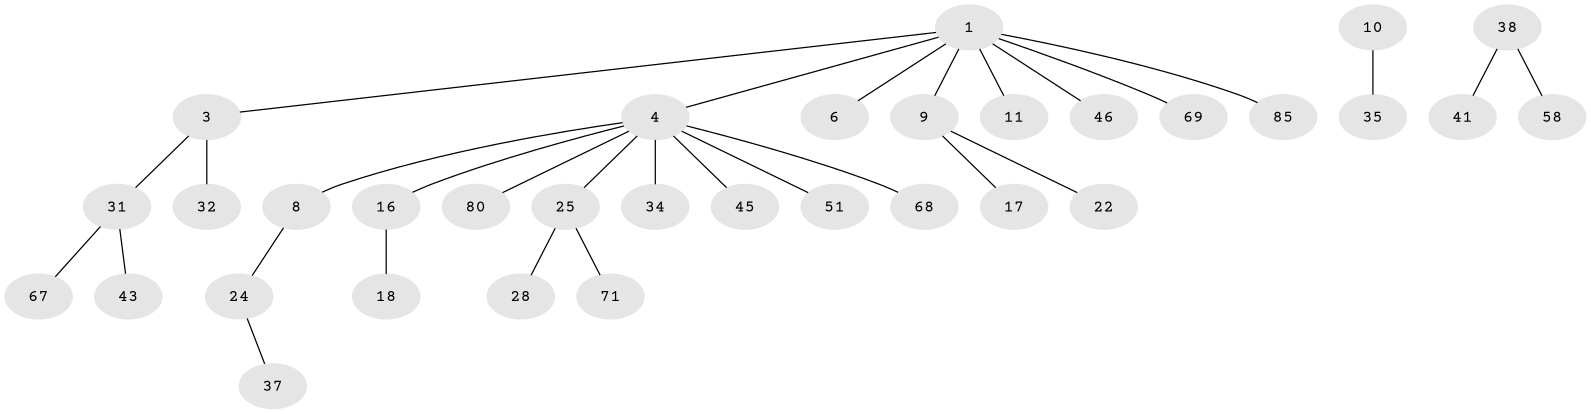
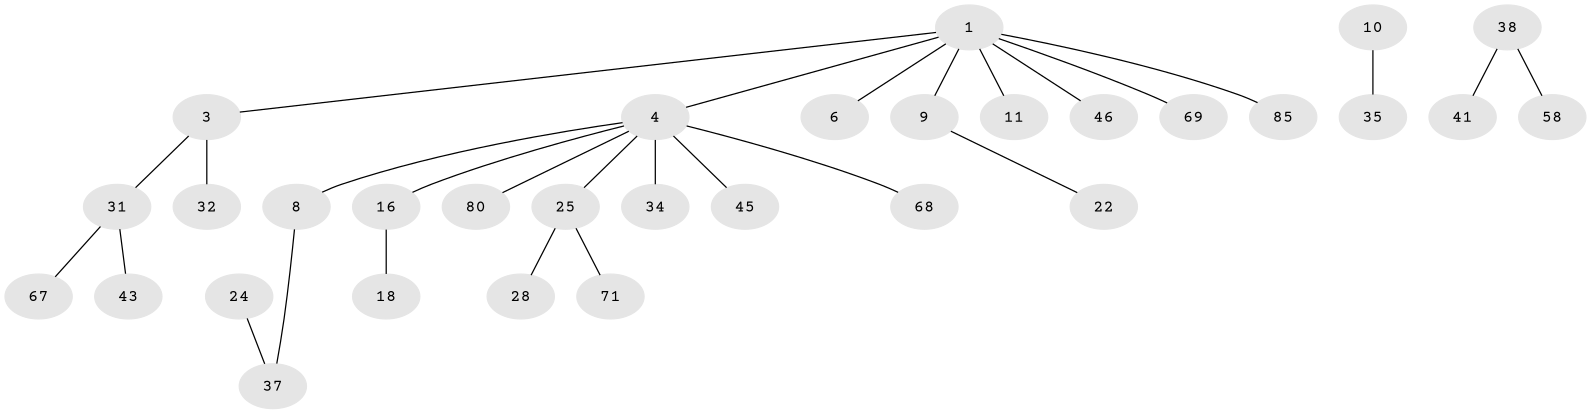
(835, 207) -> none
(1014, 207) -> none
(268, 252) -> (287, 297)
